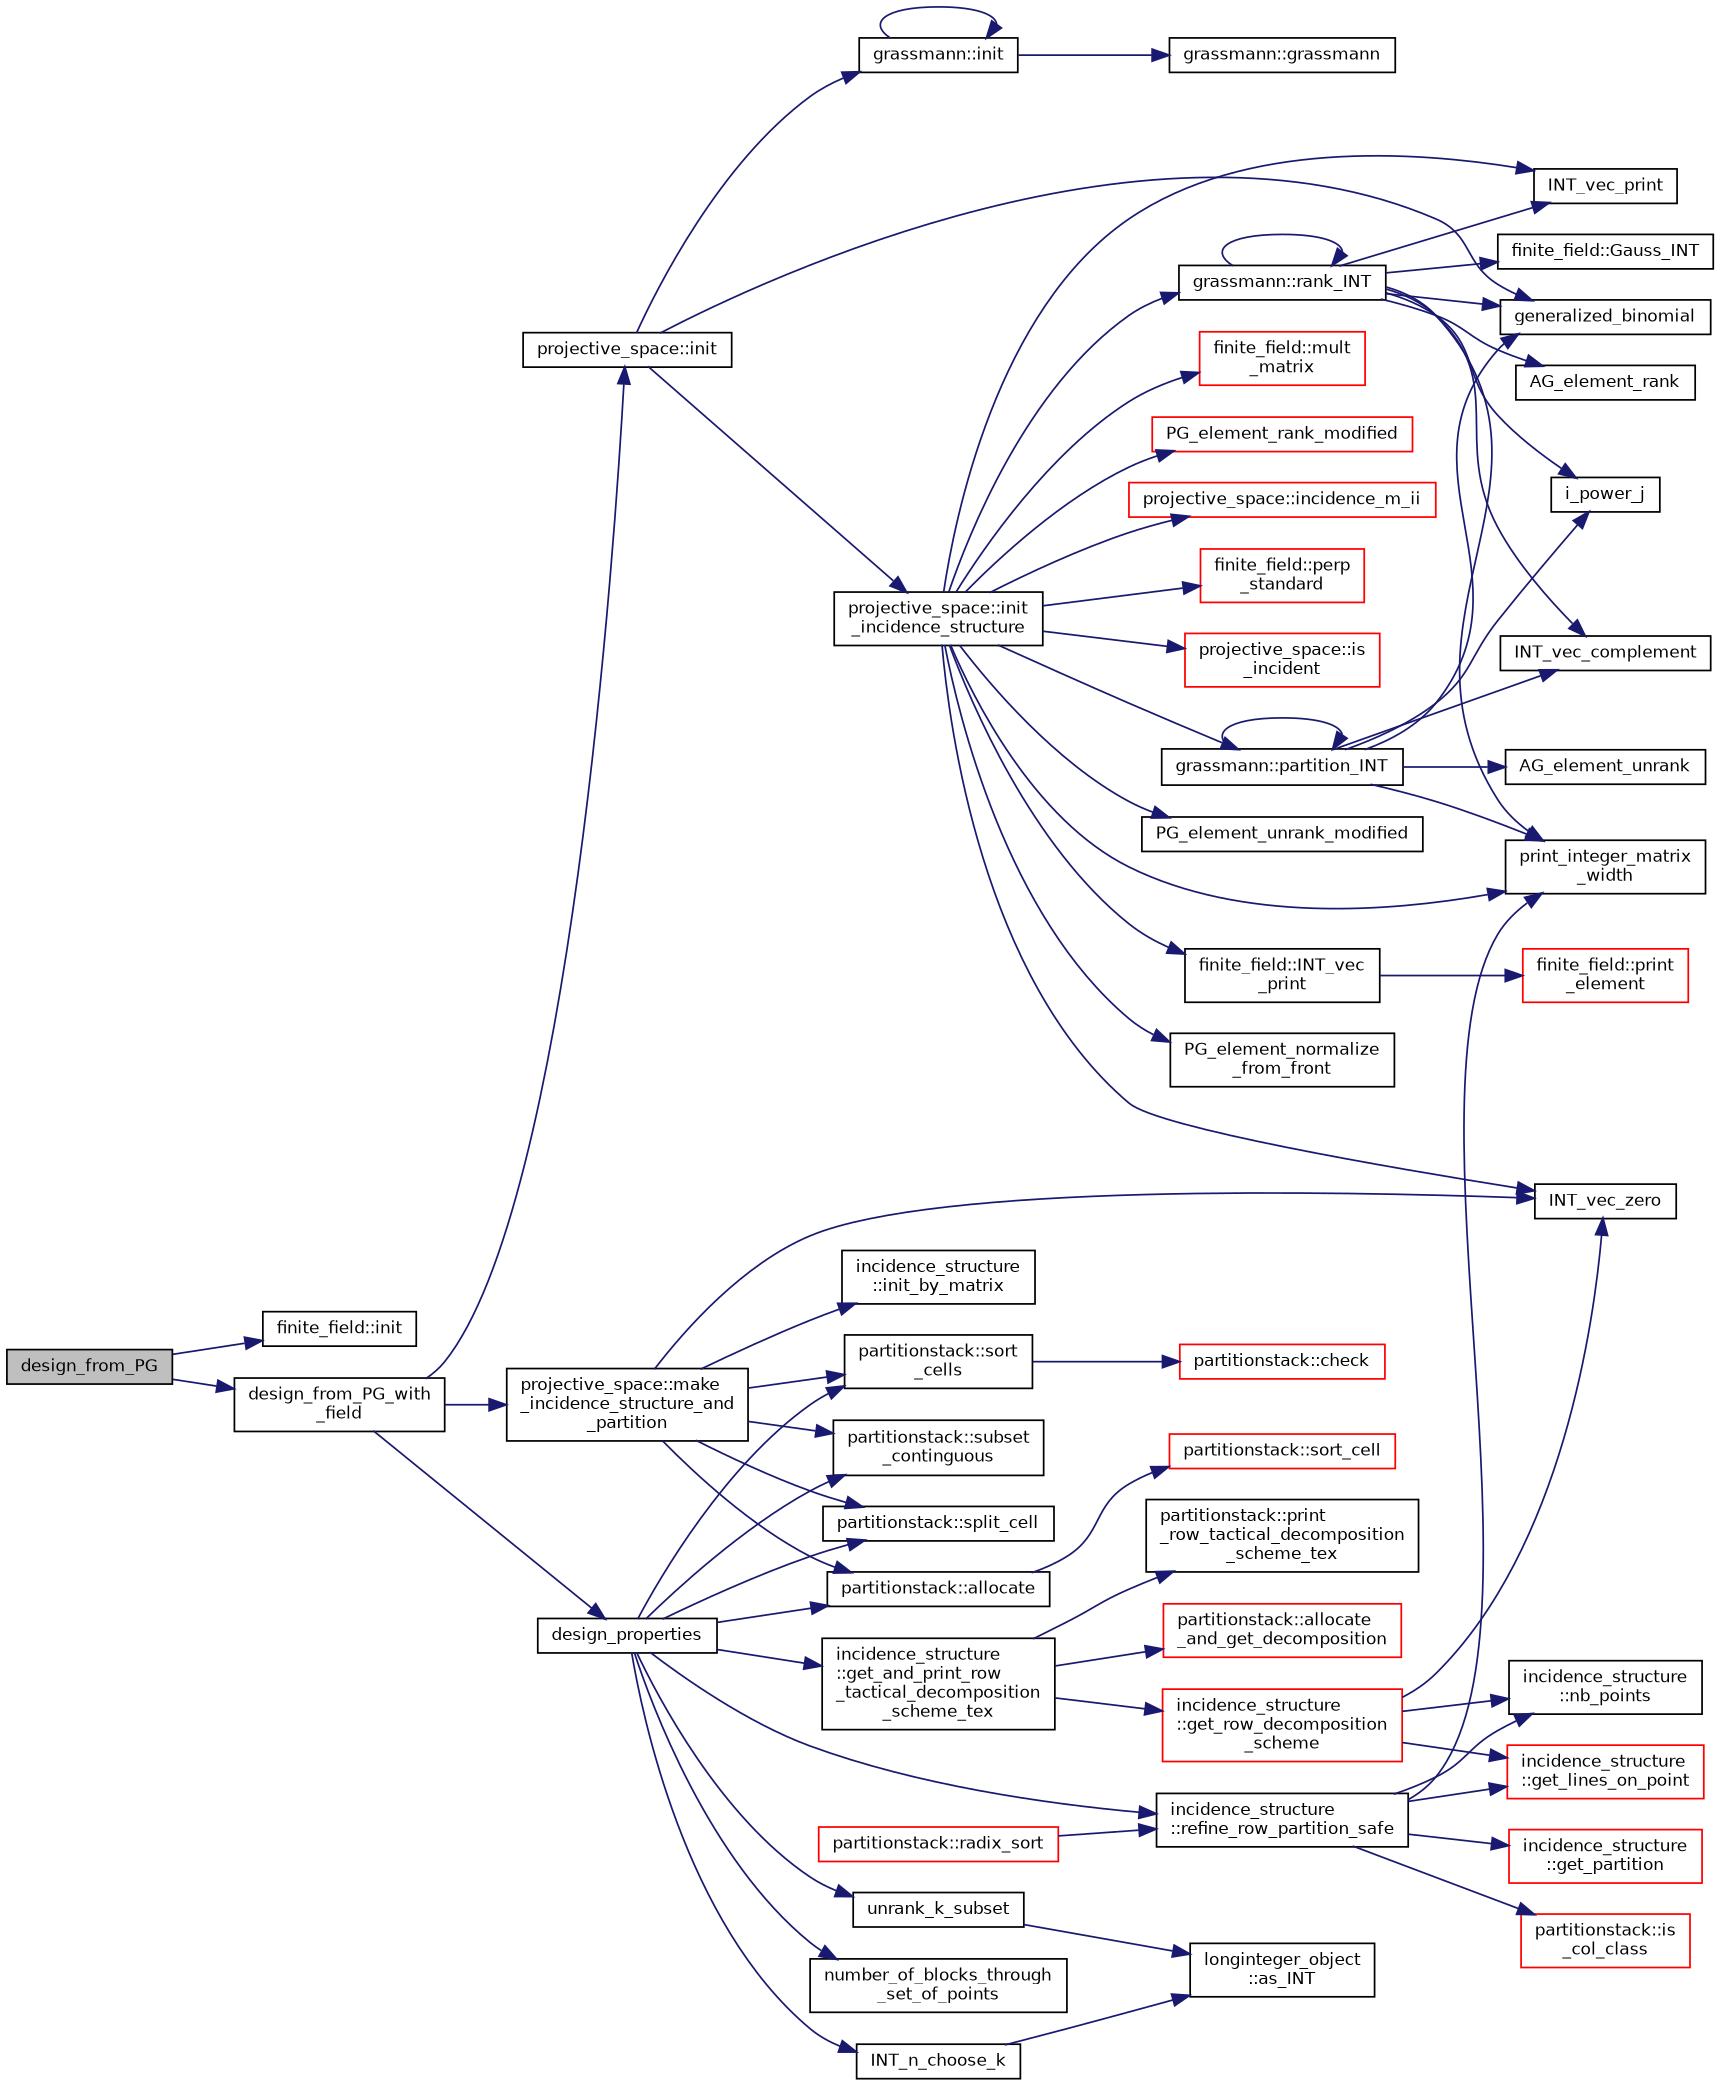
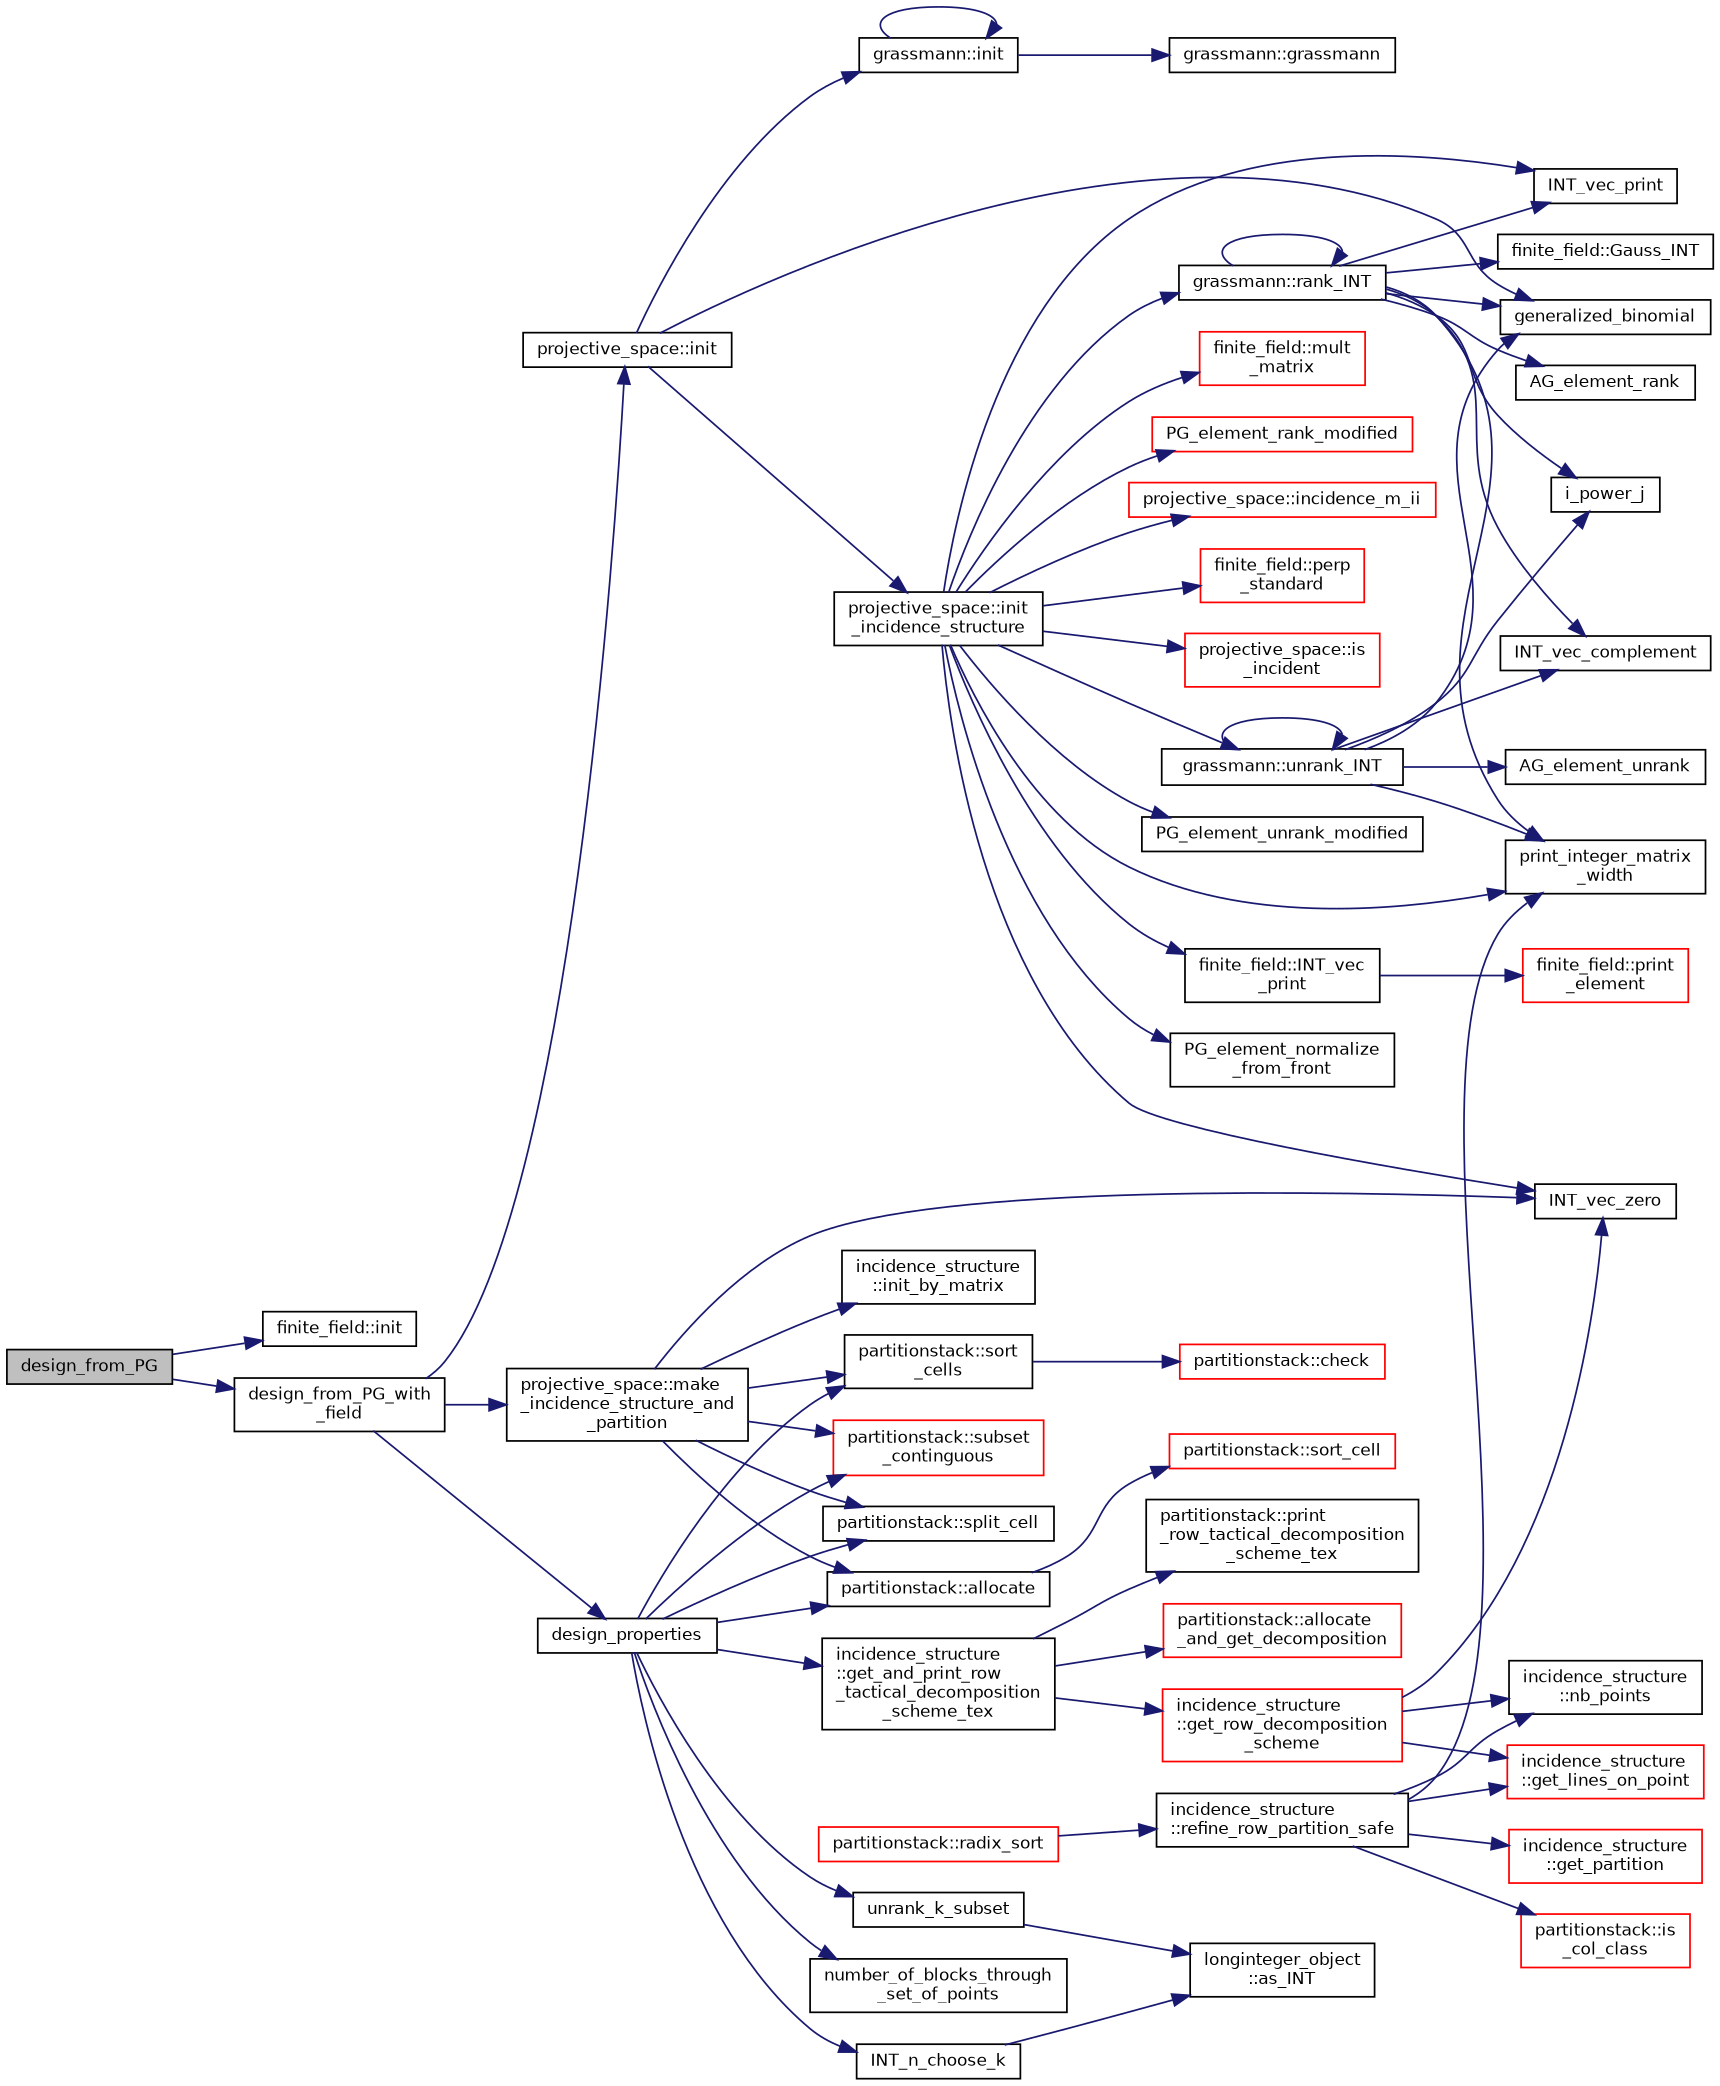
(1282, 767) -> (1282, 767)
(939, 1448) -> (939, 1448)
(882, 1768) -> none
